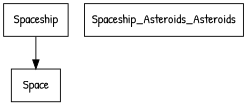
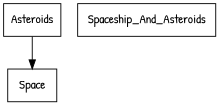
(36, 20) -> (32, 20)
(164, 20) -> (147, 20)
